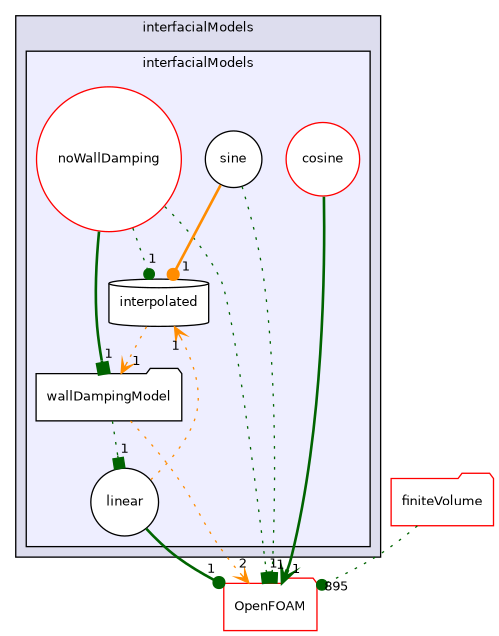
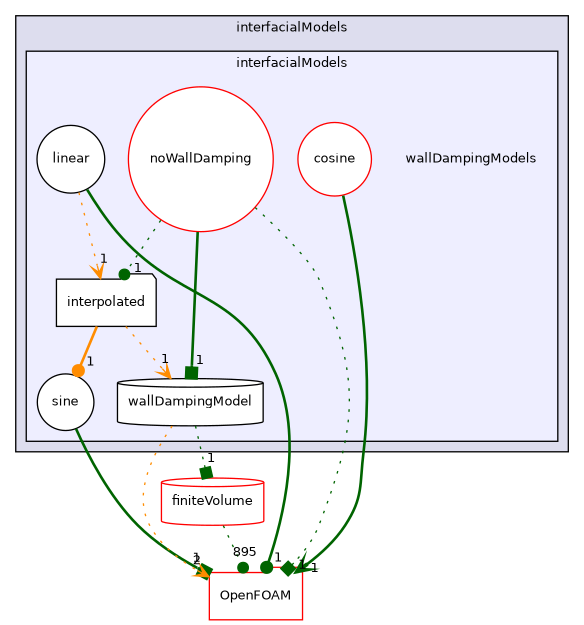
none -> (471, 159)
(198, 227) -> (89, 346)
(159, 303) -> (106, 303)
(272, 377) -> (124, 510)
(109, 397) -> (190, 402)
(115, 438) -> (200, 446)
(442, 502) -> (213, 502)
